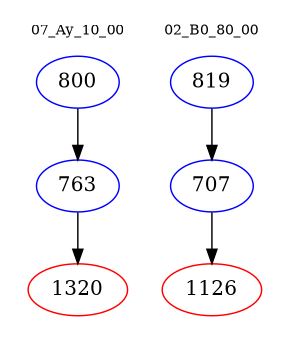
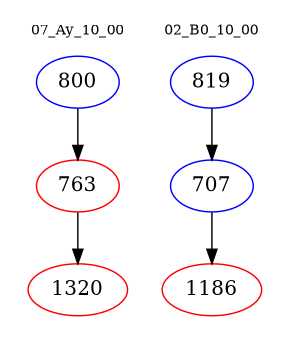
(212, 31) -> (212, 31)
(78, 186) -> (78, 186)
(212, 290) -> (212, 290)
